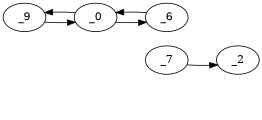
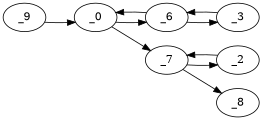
(64, 12) -> (128, 37)
none -> (238, 17)
none -> (206, 55)
none -> (238, 103)
